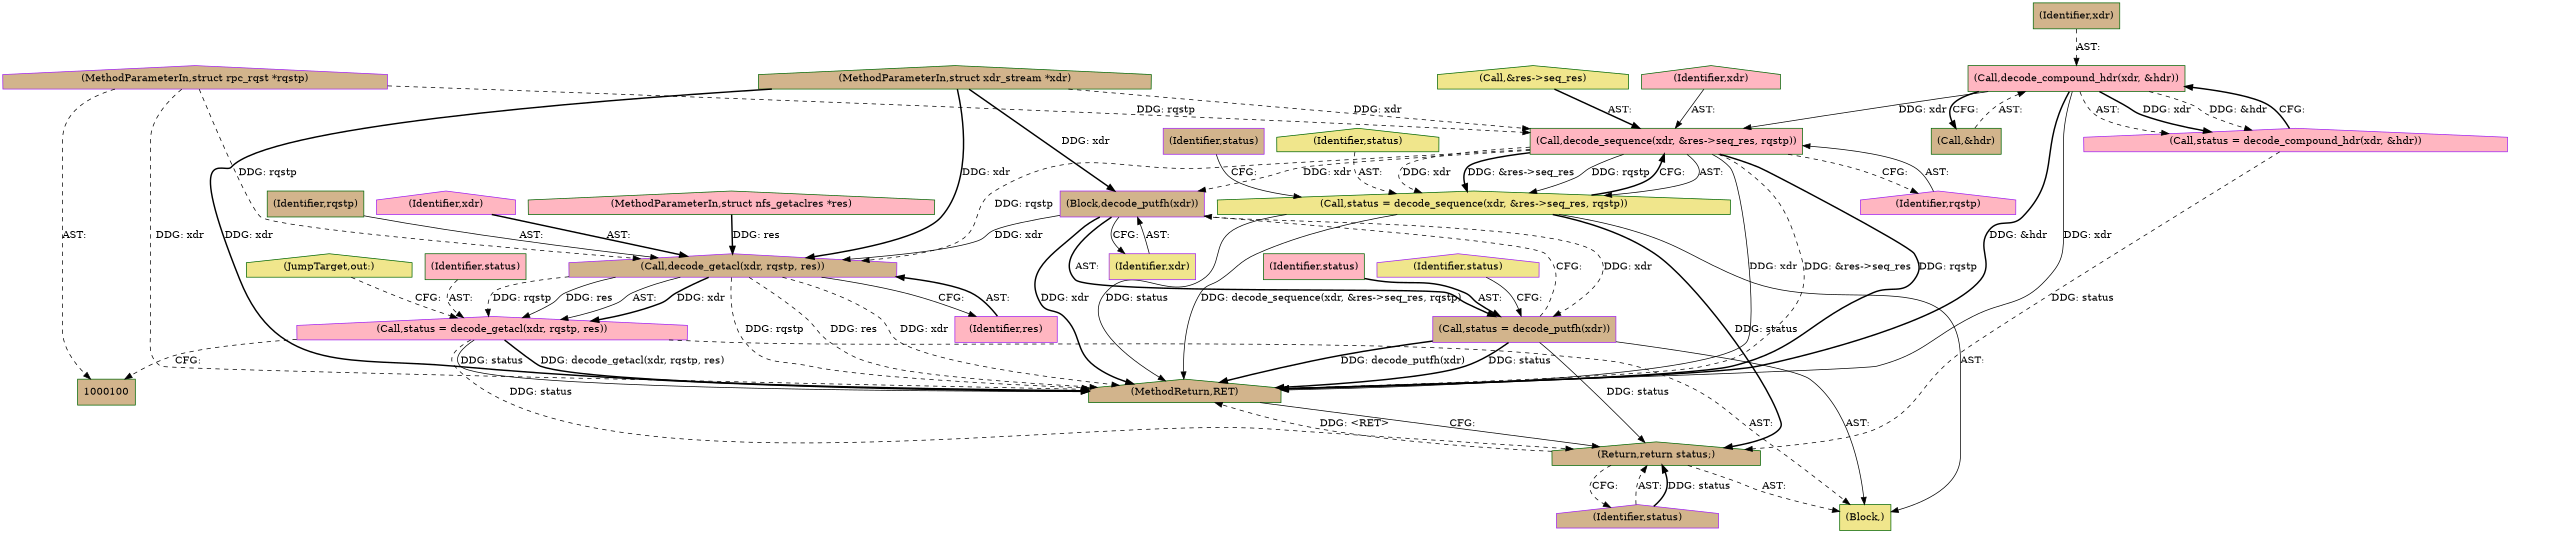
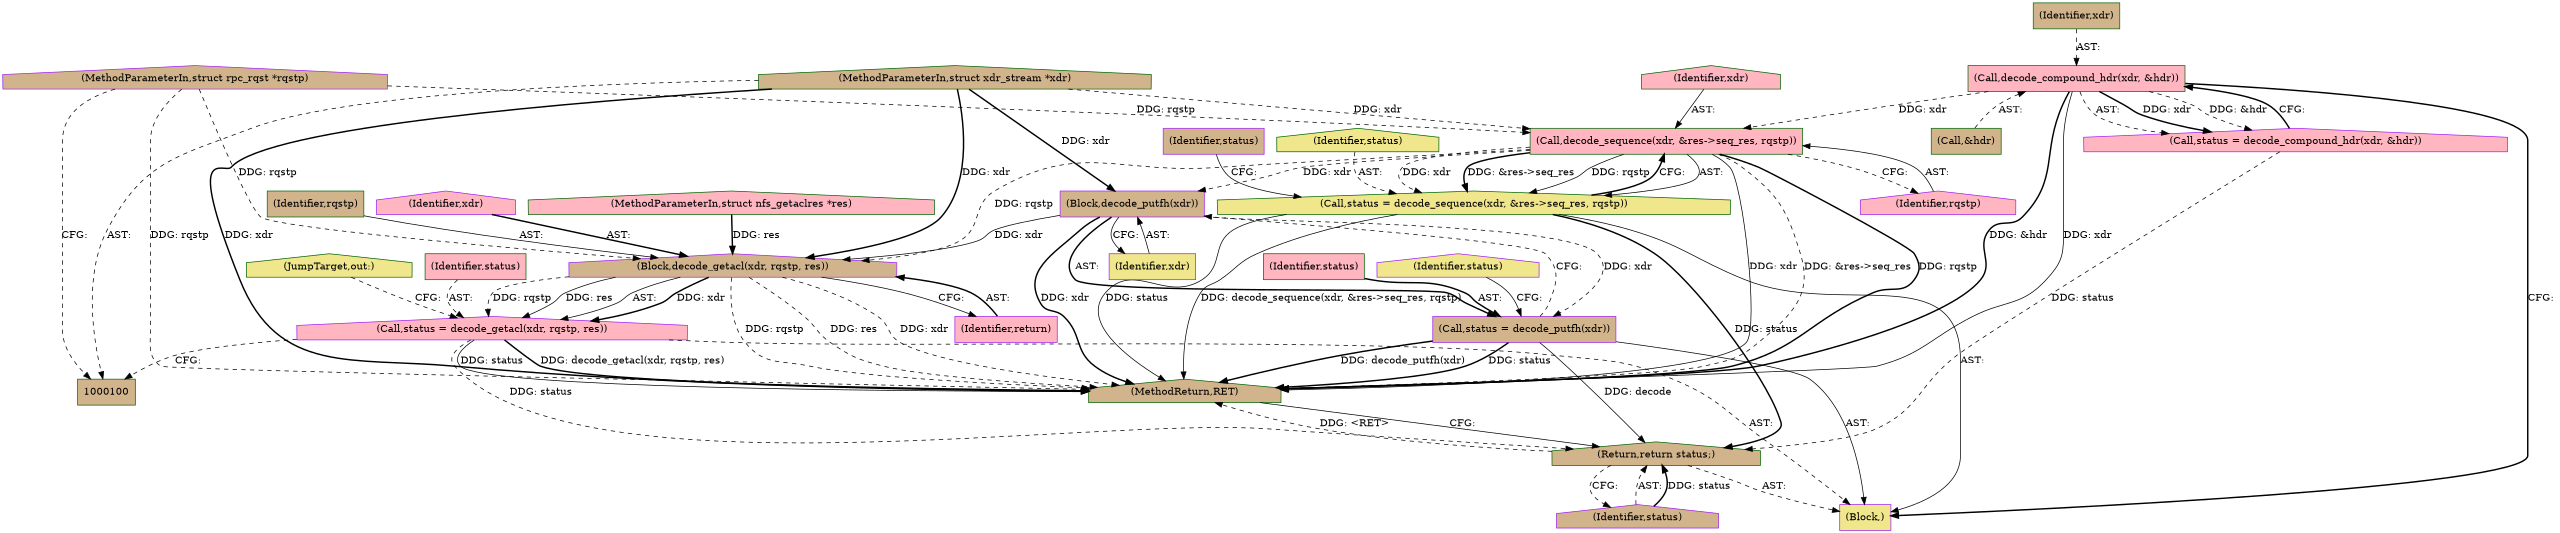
(1533, 79) -> none
(1957, 101) -> (2528, 439)
none -> (341, 107)
(1869, 109) -> (1869, 109)
(76, 235) -> (76, 235)
(180, 235) -> (180, 235)
(733, 267) -> (733, 267)
(1006, 329) -> (1006, 329)
(1638, 392) -> (1638, 392)
(1865, 518) -> (1865, 518)
